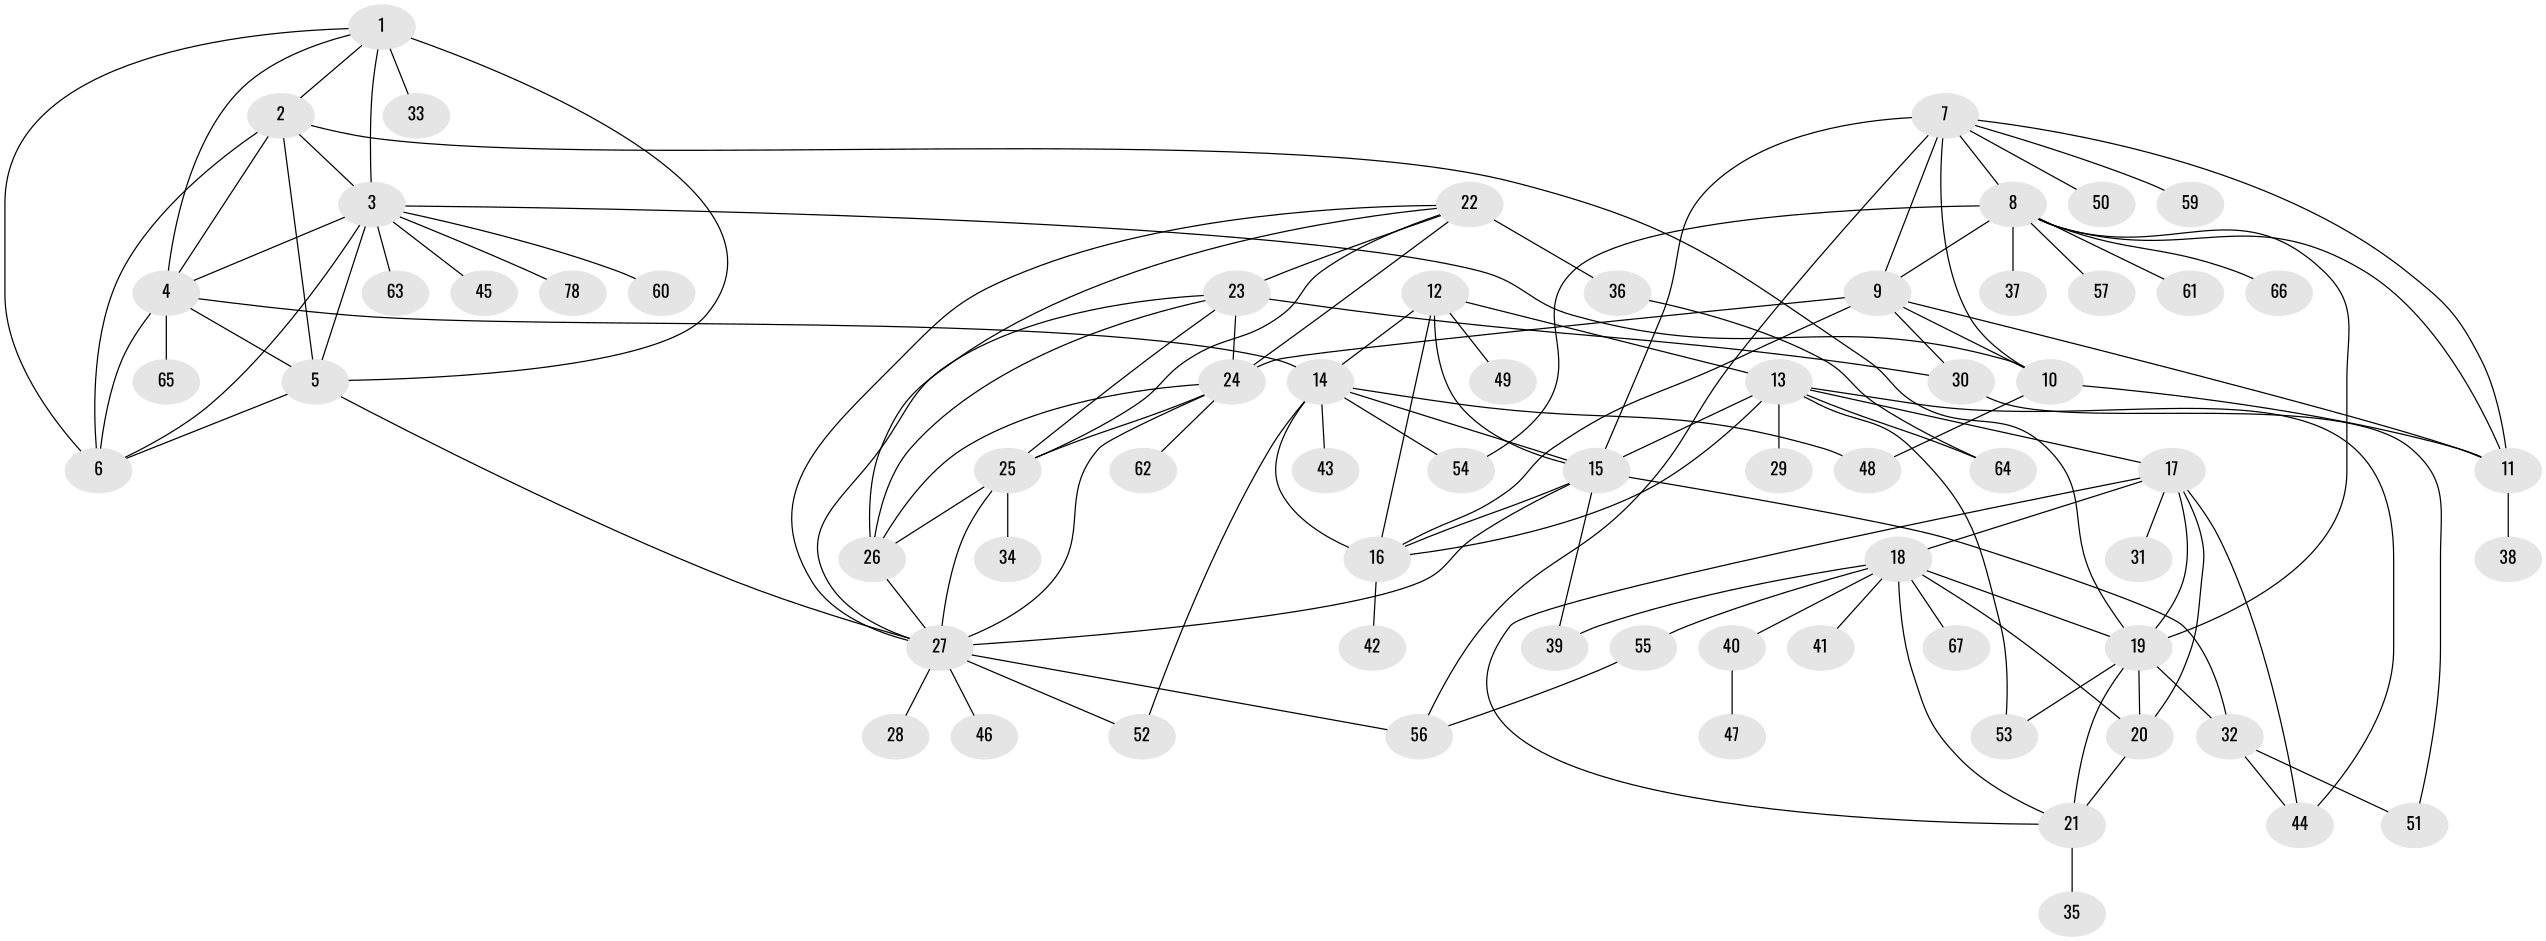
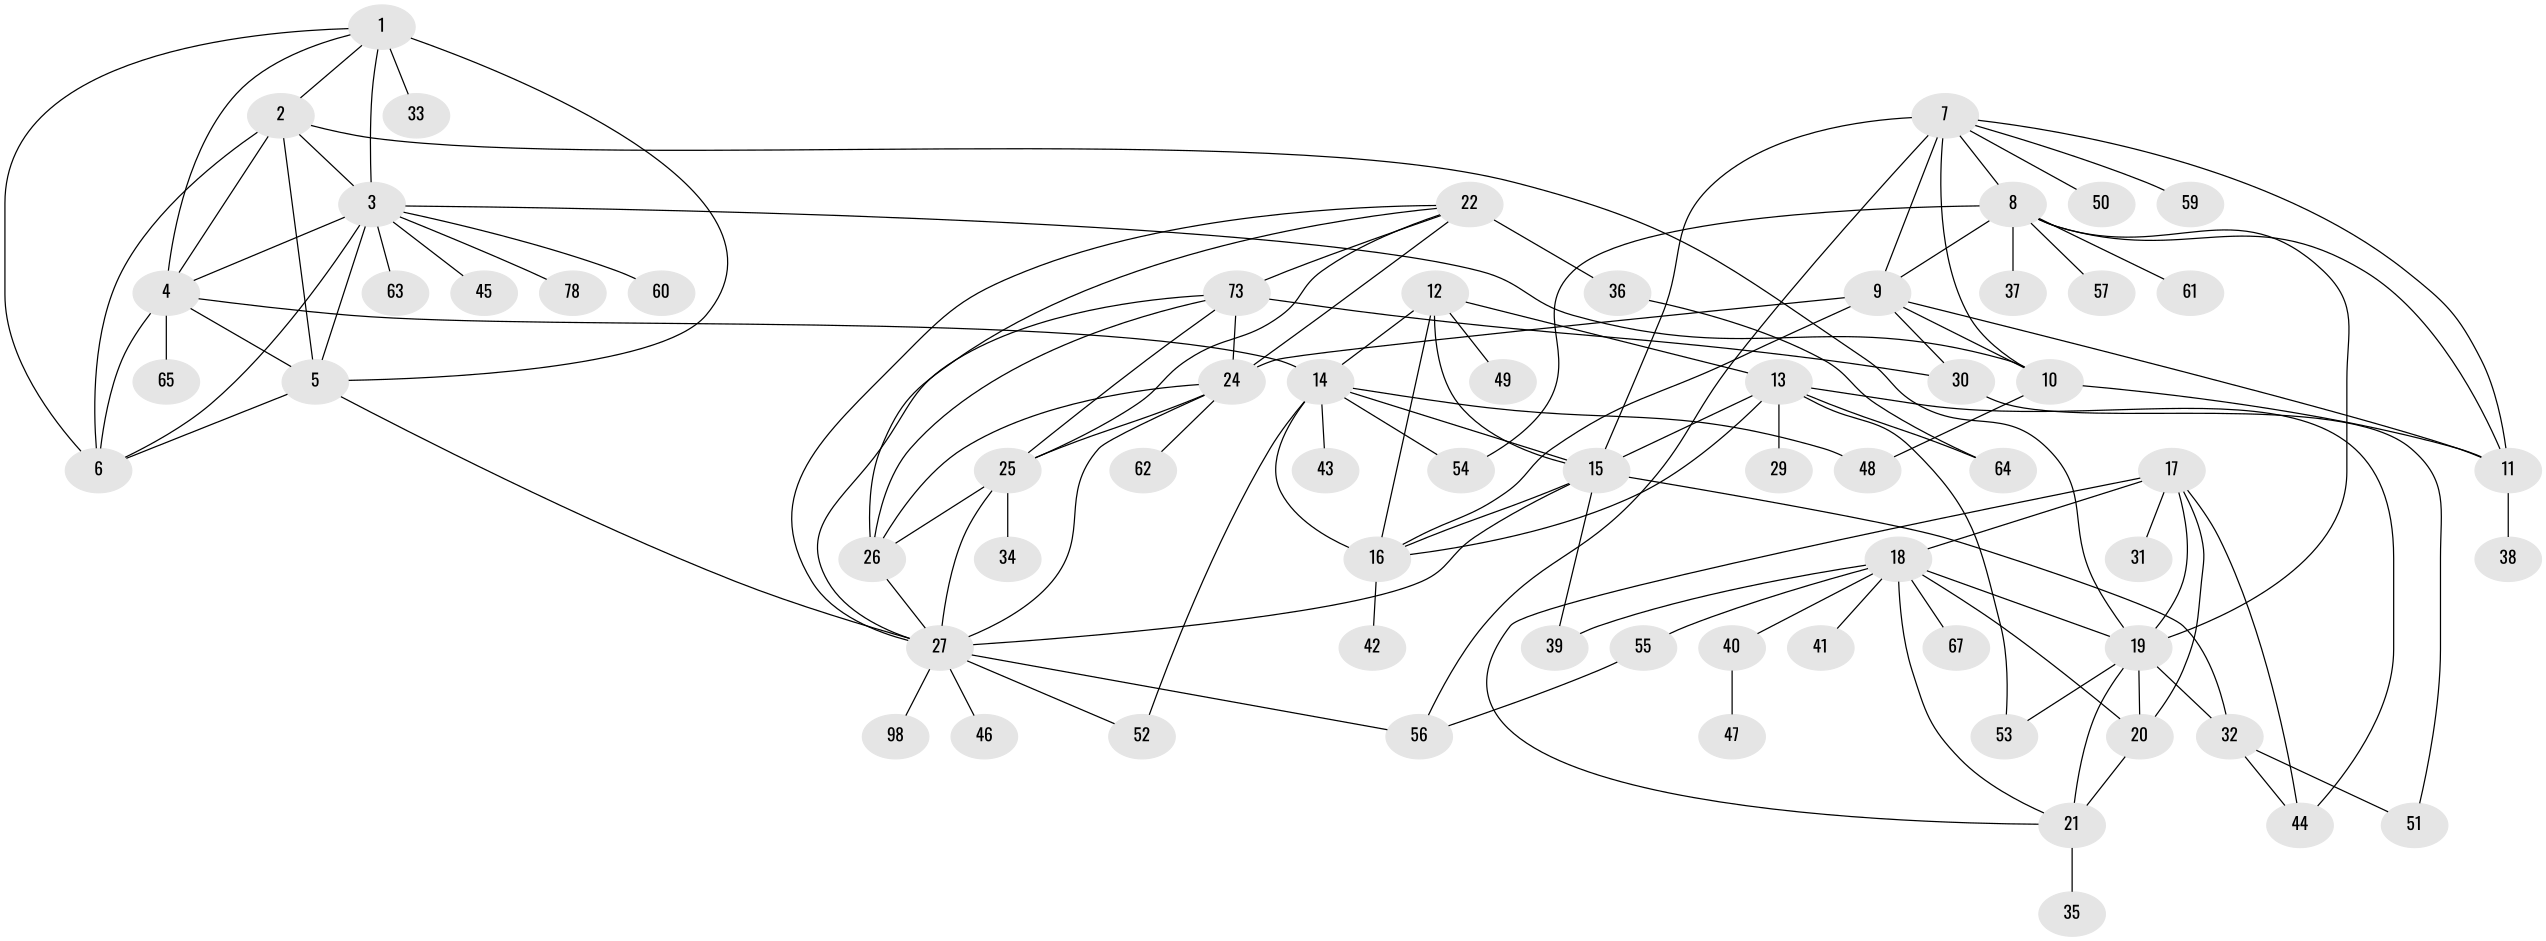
(1237, 293) -> (1237, 293)
(2279, 293) -> none
(1992, 430) -> none
(896, 737) -> (896, 737)
